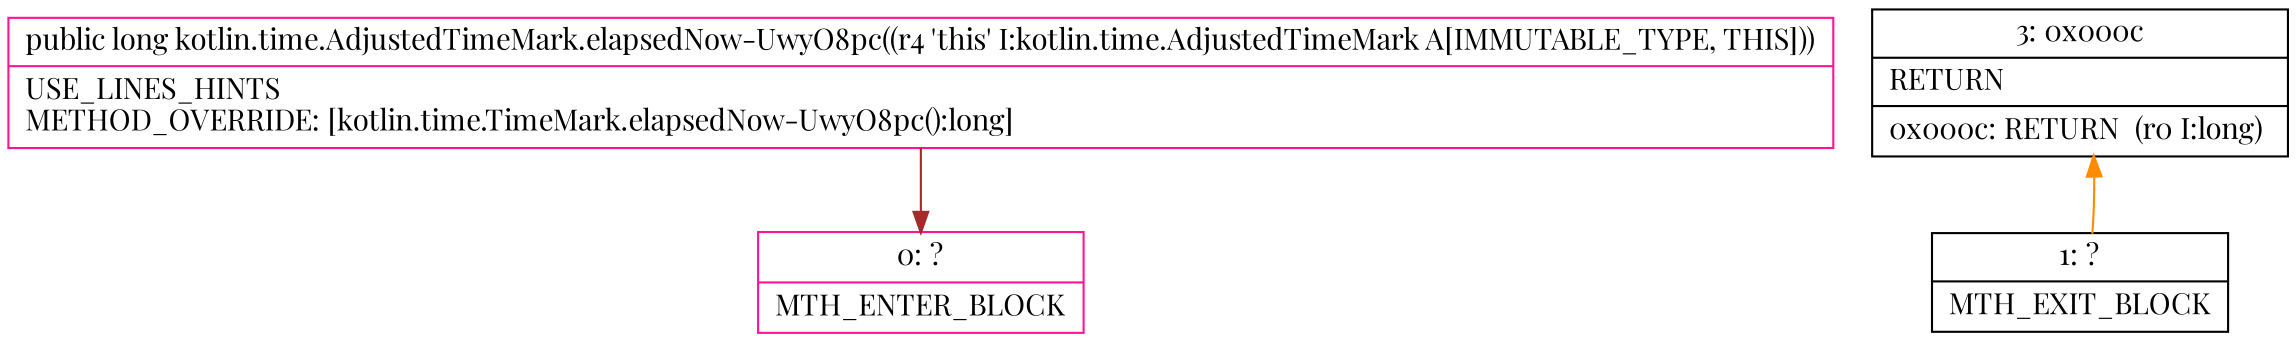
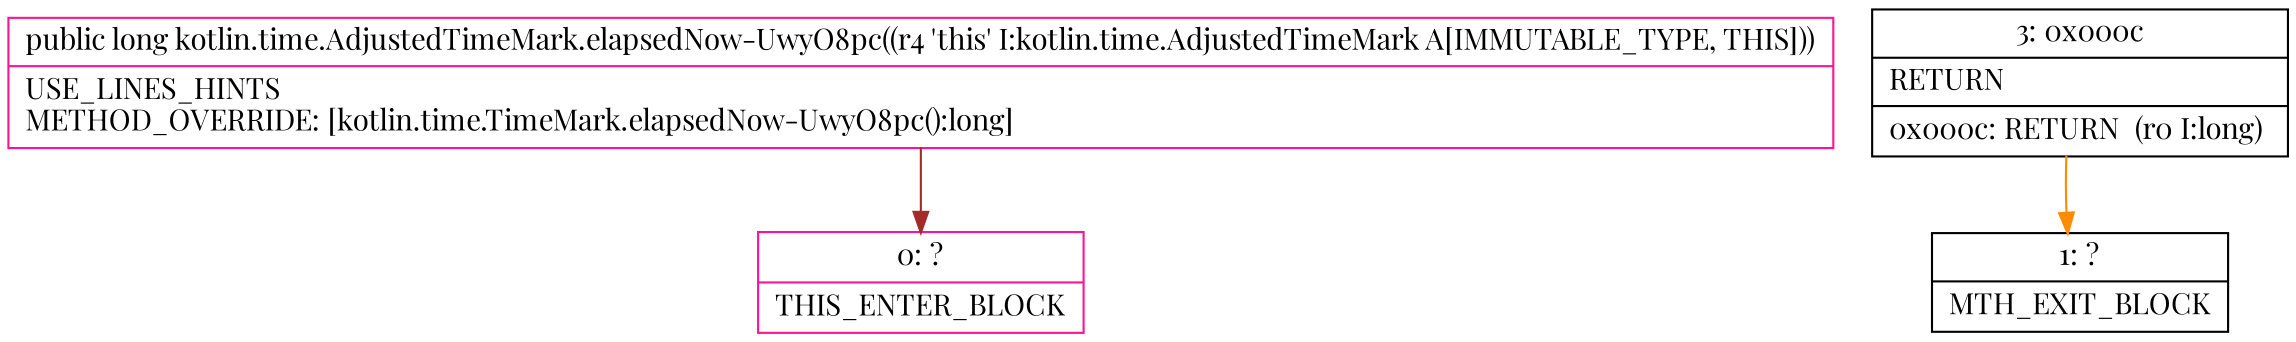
(2094, 205) -> (2066, 184)
(921, 307) -> (921, 307)
